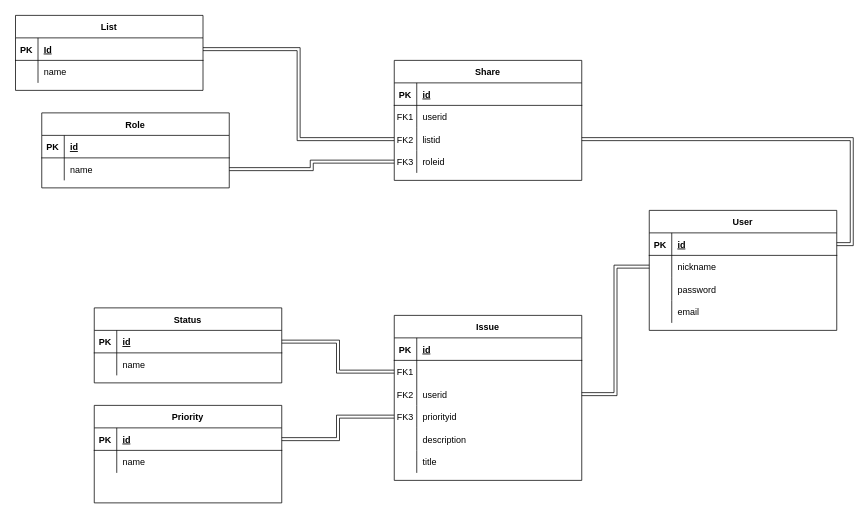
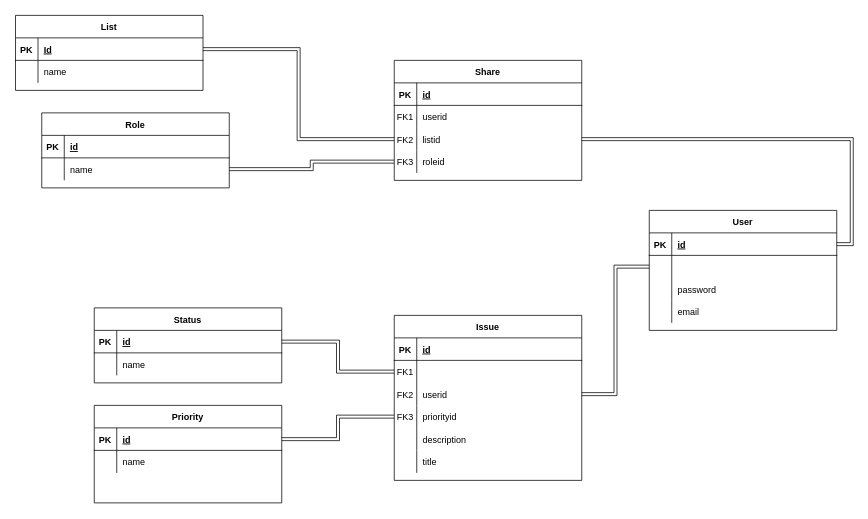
(754, 267) -> none
